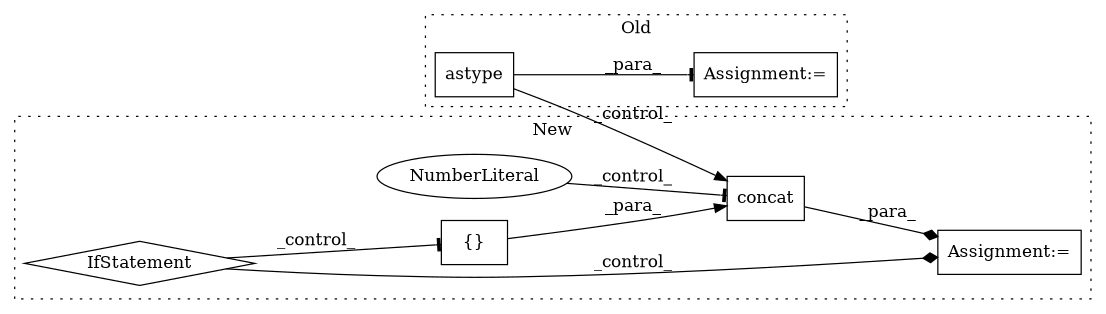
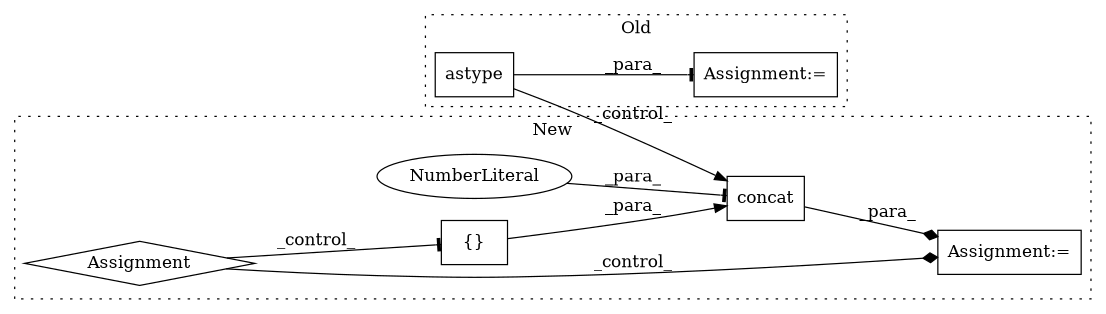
(633, 177) -> (633, 177)
(140, 263) -> (140, 263)
